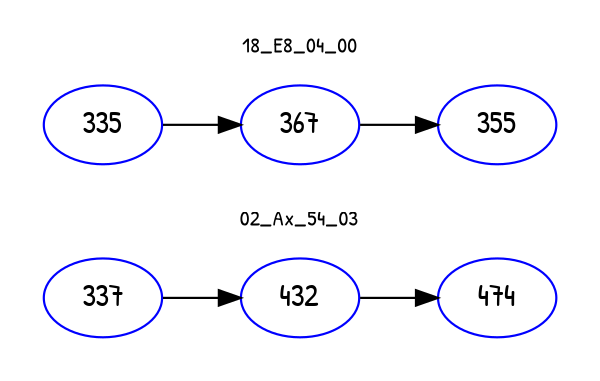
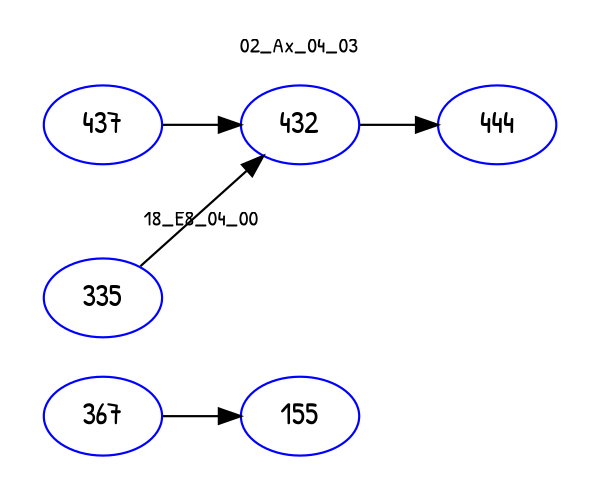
(191, 125) -> (194, 218)
(497, 125) -> (300, 416)
(300, 220) -> (300, 47)
(103, 298) -> (103, 125)
(497, 298) -> (497, 125)
